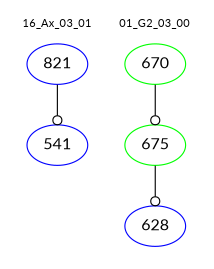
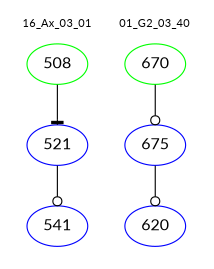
(155, 24) -> (155, 24)
none -> (57, 64)
(57, 64) -> (57, 145)
(155, 145) -> (155, 145)
(155, 226) -> (155, 226)
